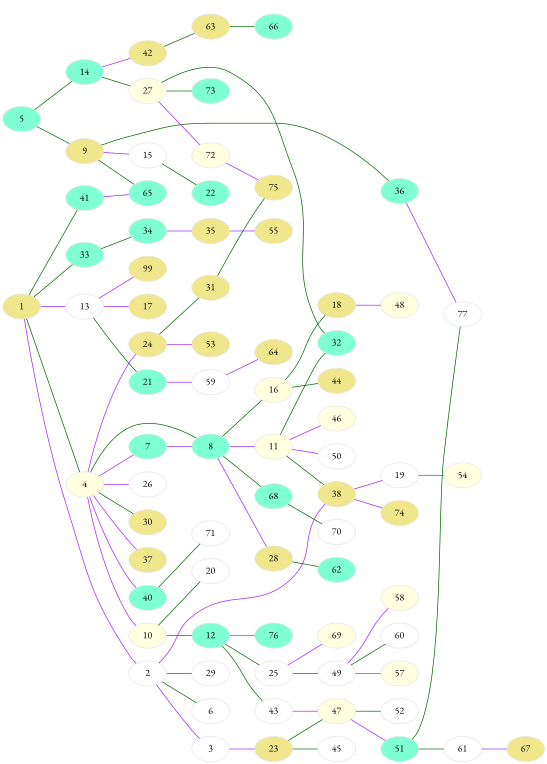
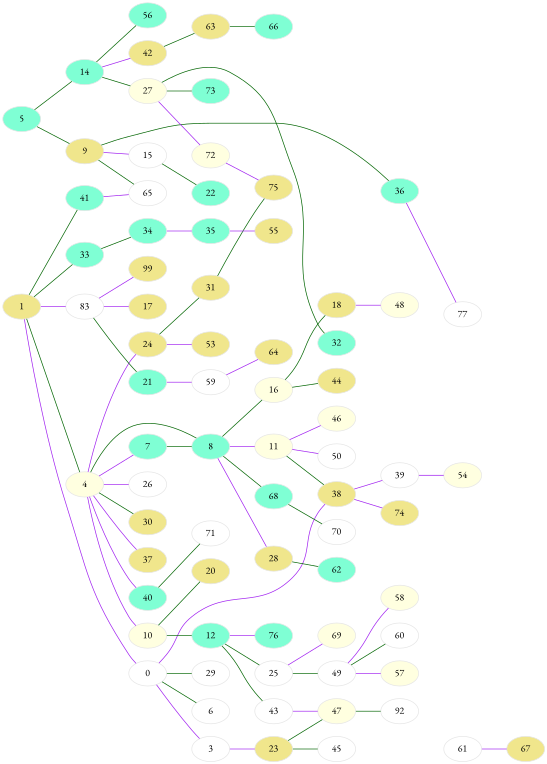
none -> (148, 15)
(148, 193) -> (148, 193)
(211, 231) -> (211, 231)
(85, 307) -> (85, 307)
(301, 393) -> none
(179, 447) -> (179, 447)
(400, 475) -> (400, 475)
(211, 571) -> (211, 571)
(148, 673) -> (148, 673)
(400, 711) -> (400, 711)
(400, 749) -> none
